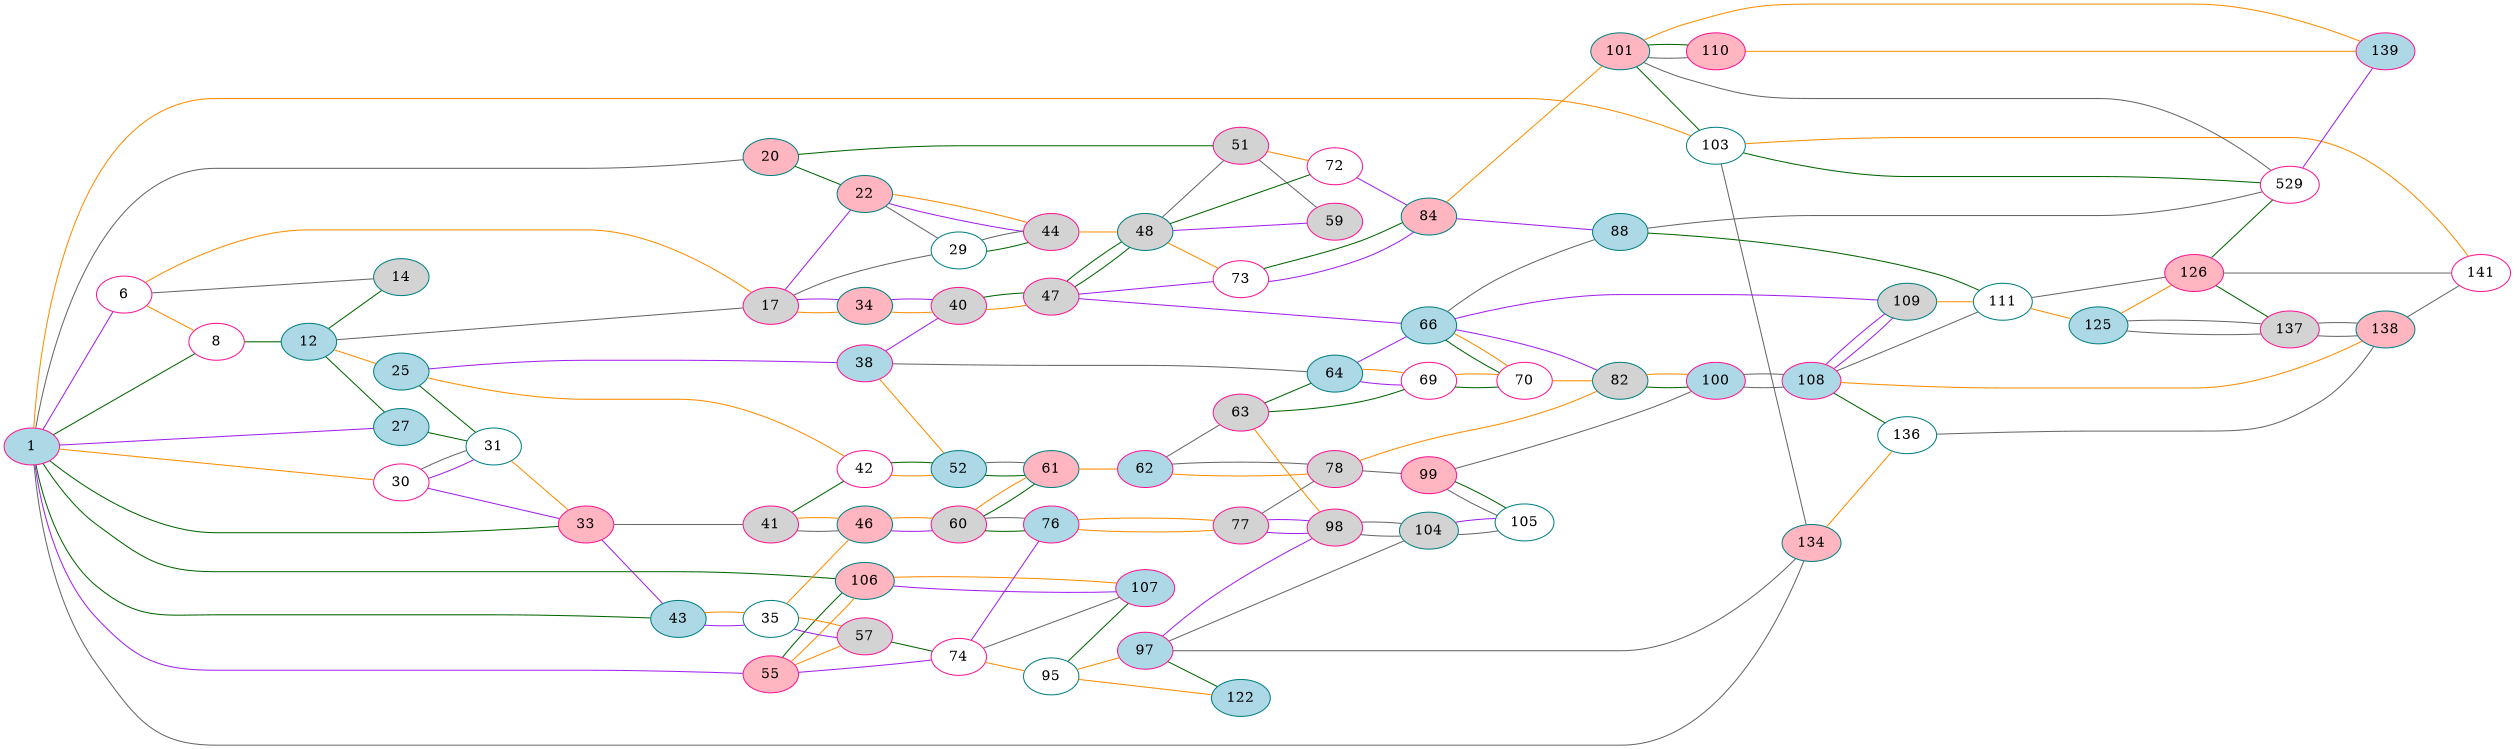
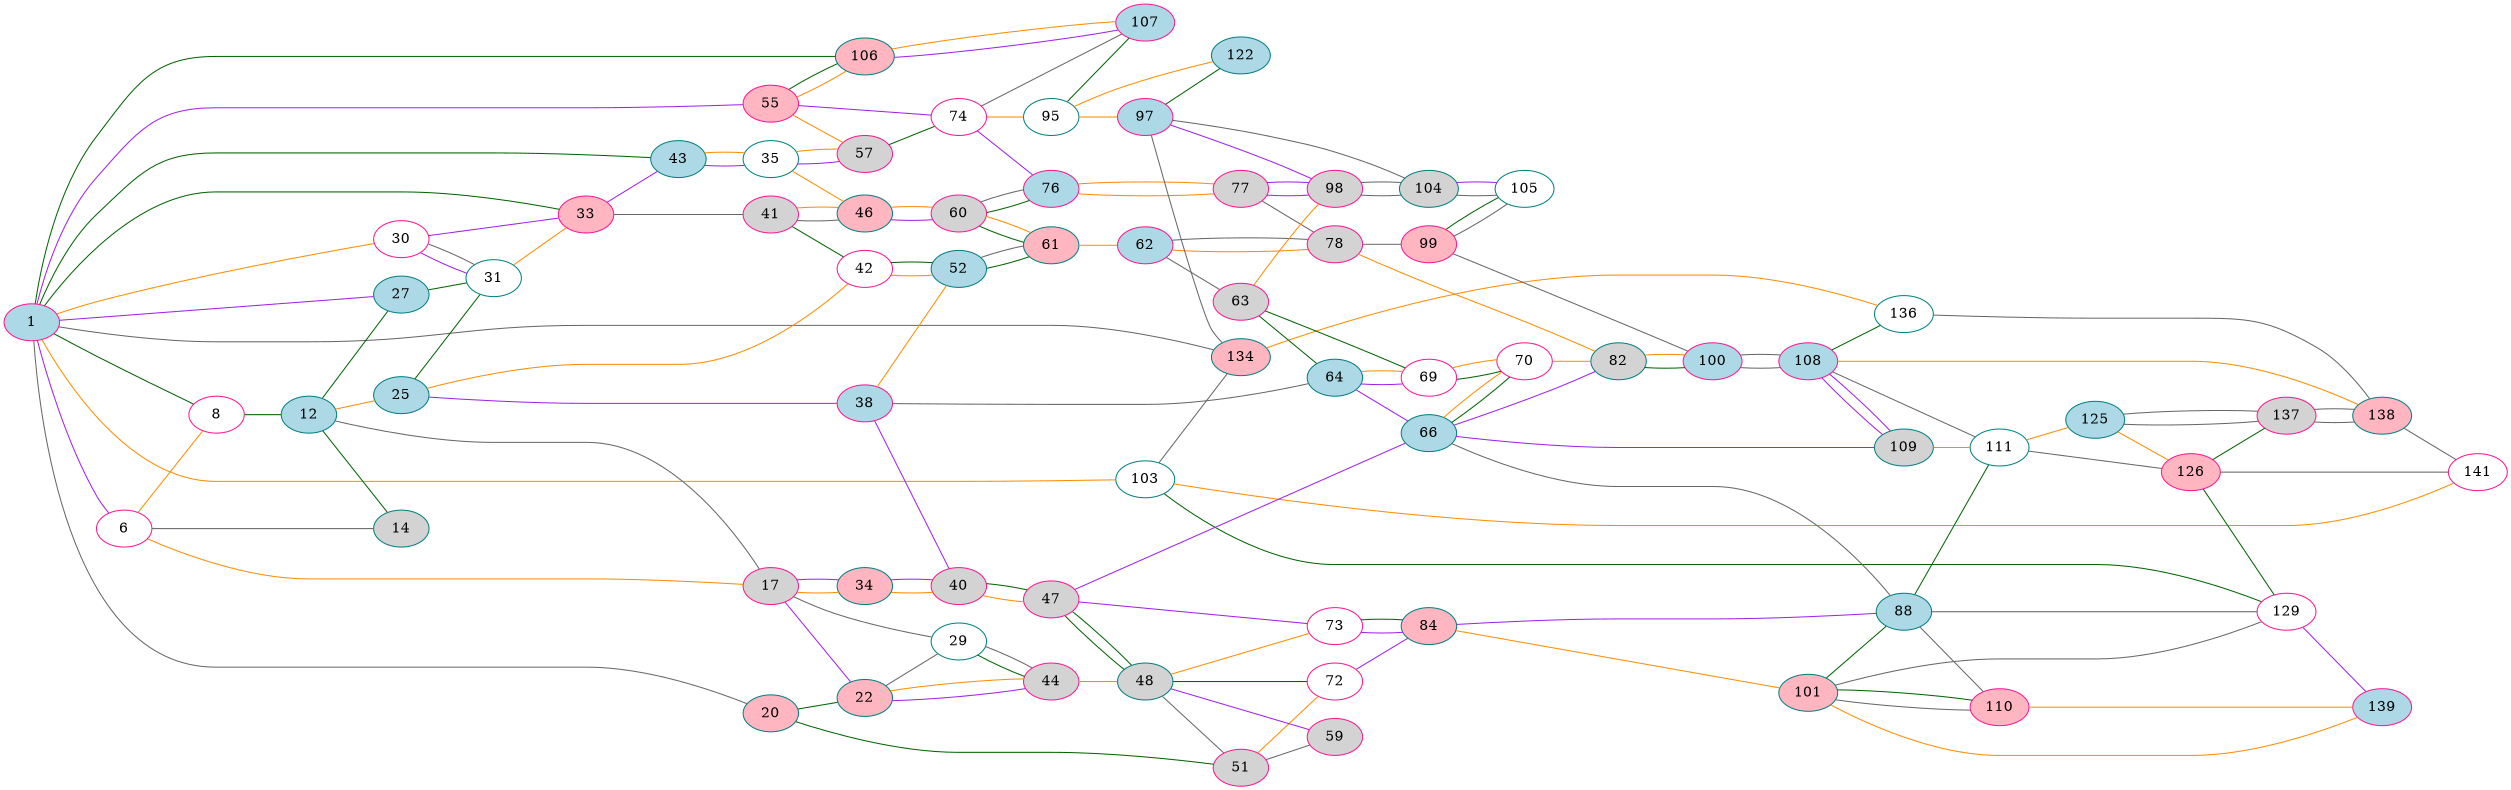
(1668, 99) -> (1856, 652)
(2290, 185) -> (2286, 612)
none -> (1947, 654)
